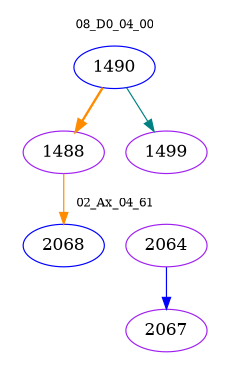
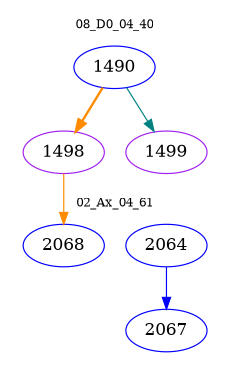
(115, 25) -> (115, 25)
(64, 152) -> (64, 152)
(166, 246) -> (166, 246)
(166, 331) -> (166, 331)
